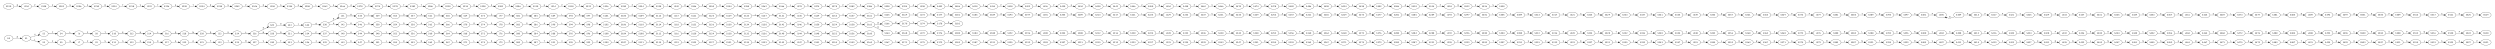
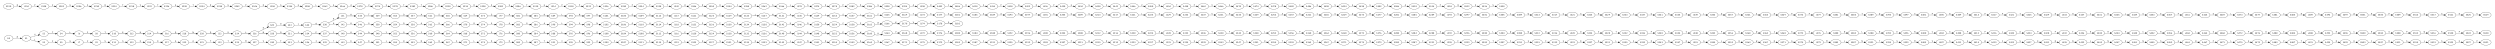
(1951, 18) -> (1949, 15)
(878, 28) -> (878, 35)
